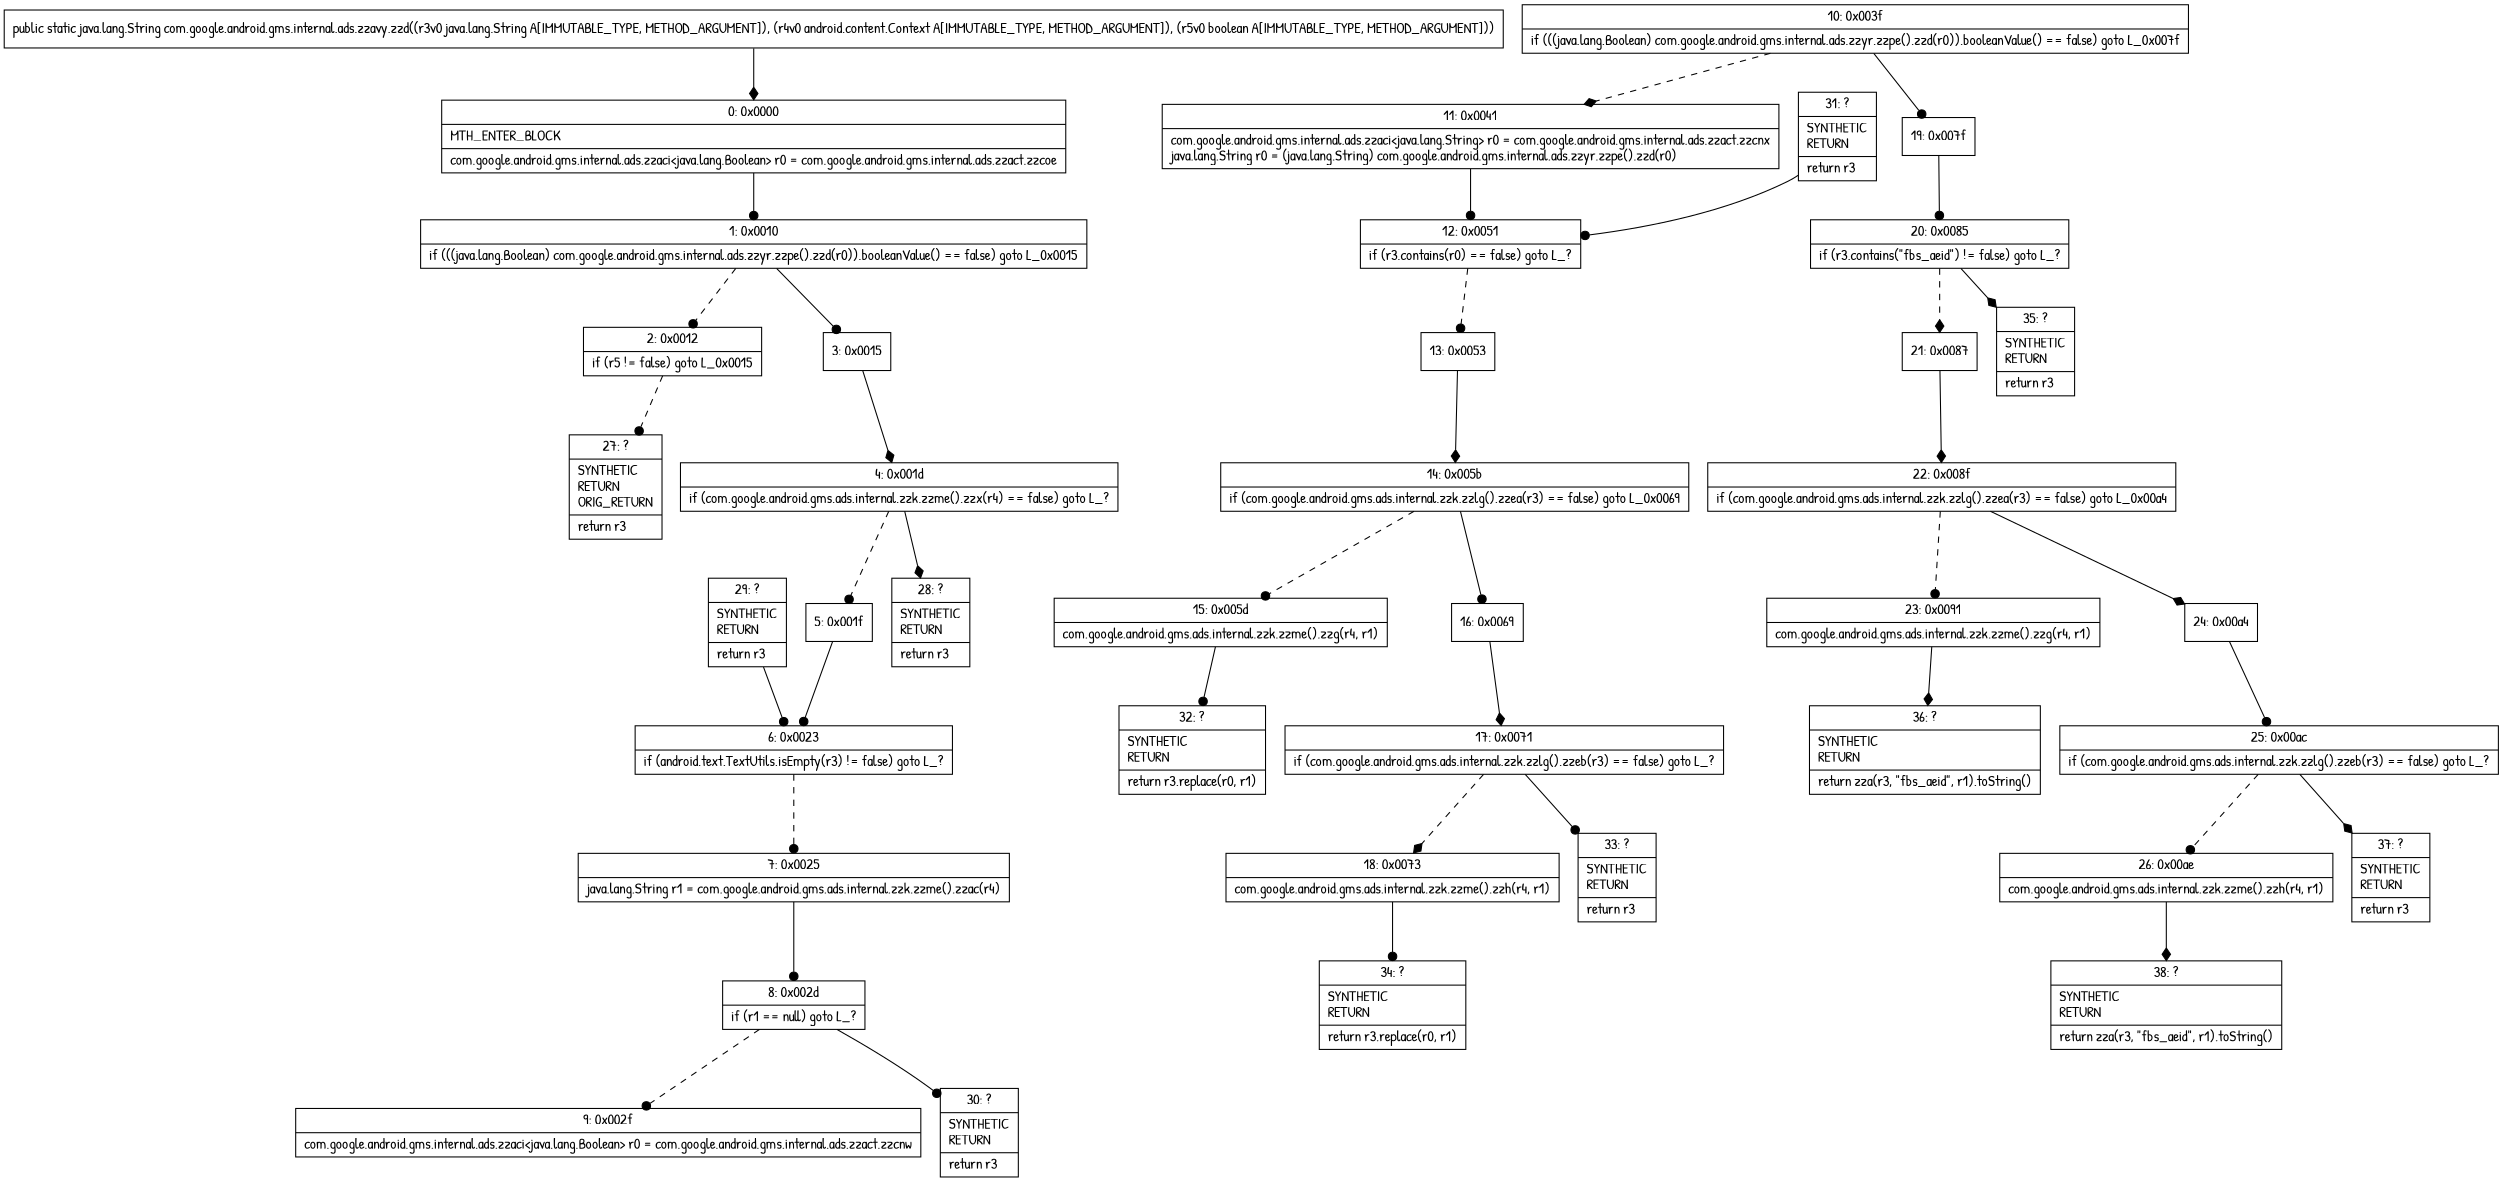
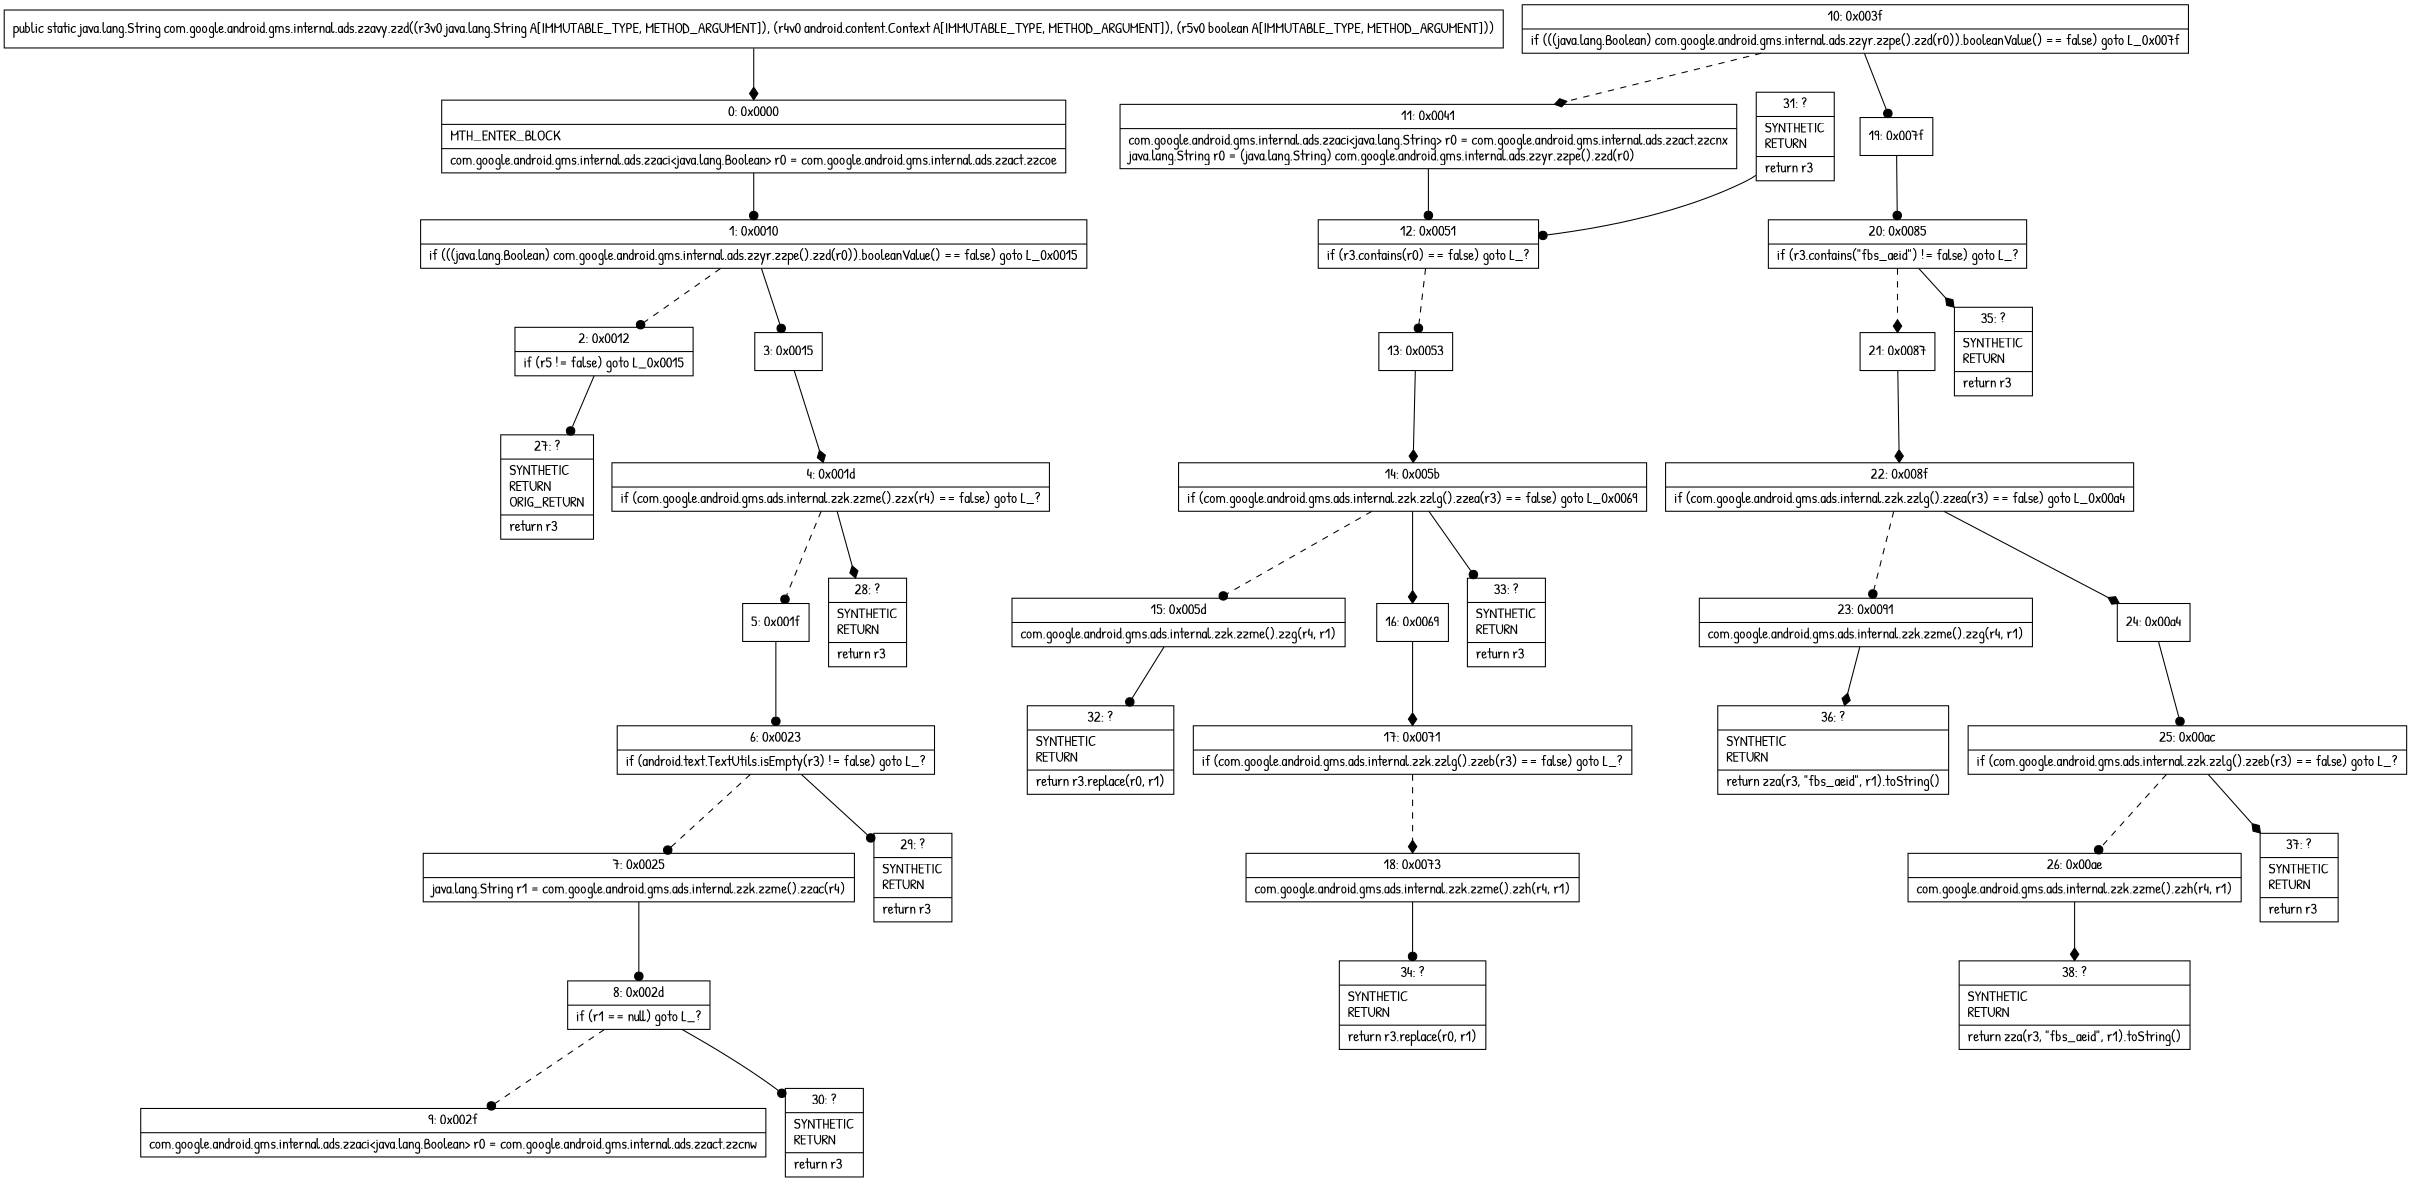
(652, 401) -> (583, 401)
(1471, 553) -> (1413, 551)
(773, 692) -> (834, 805)
(1549, 800) -> (1450, 541)
